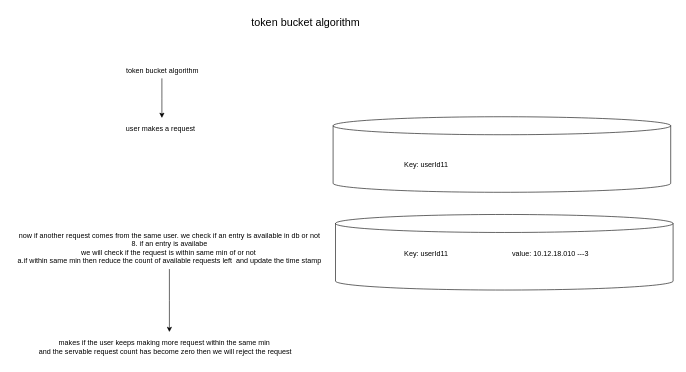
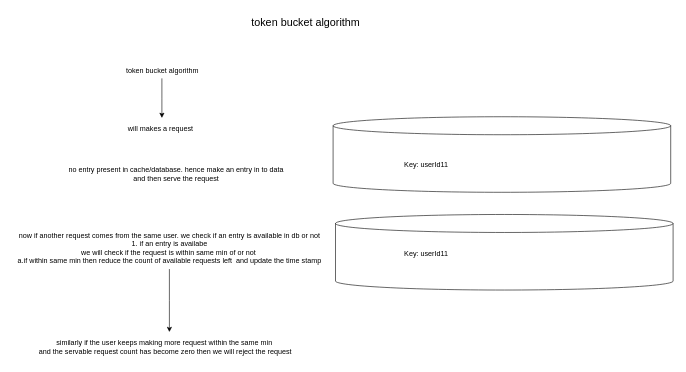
(161, 129) -> (161, 129)
none -> (176, 173)
(170, 248) -> (170, 248)
(550, 254) -> none
(166, 347) -> (166, 347)
